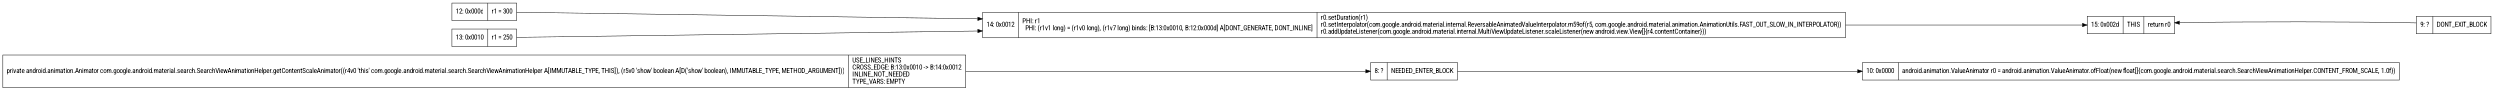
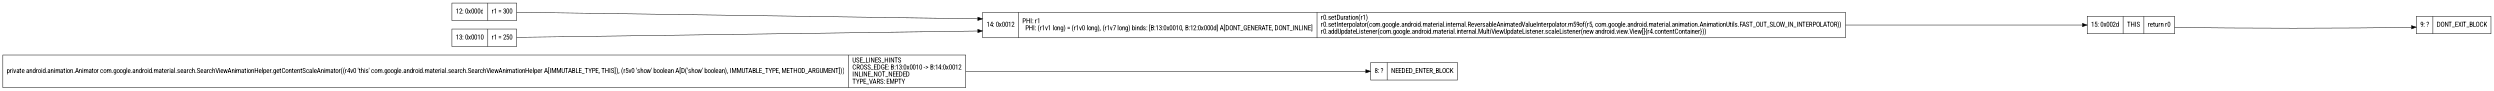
(2298, 22) -> (2293, 28)
(2131, 71) -> none
